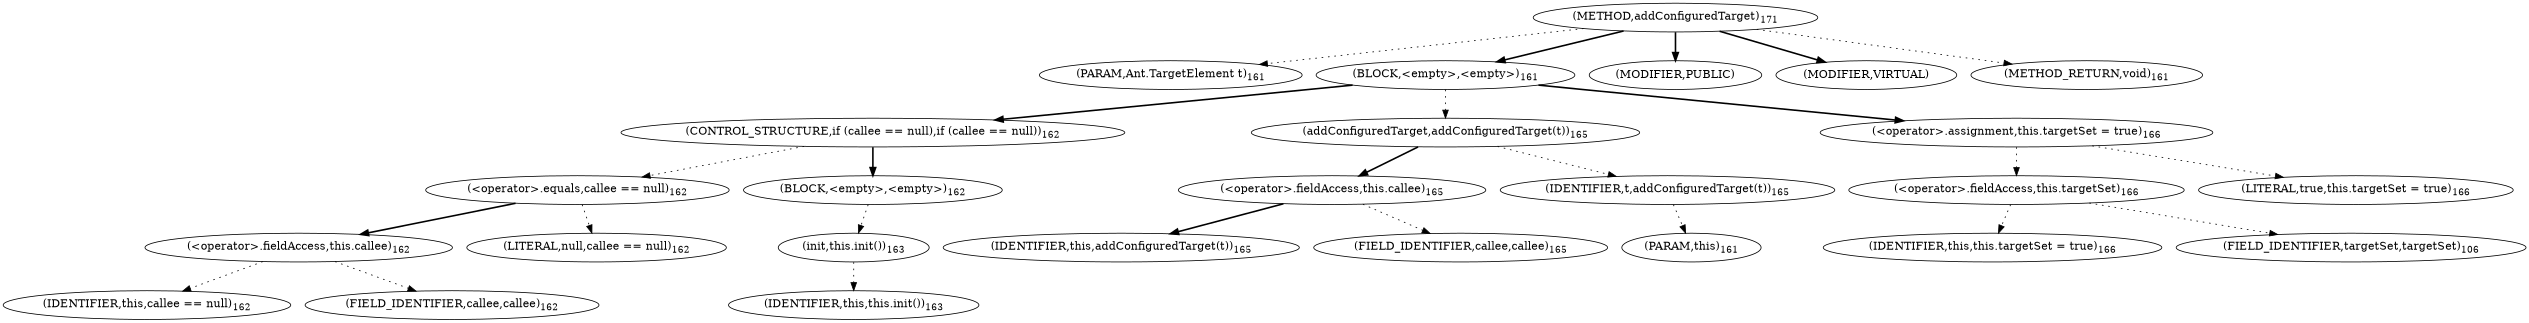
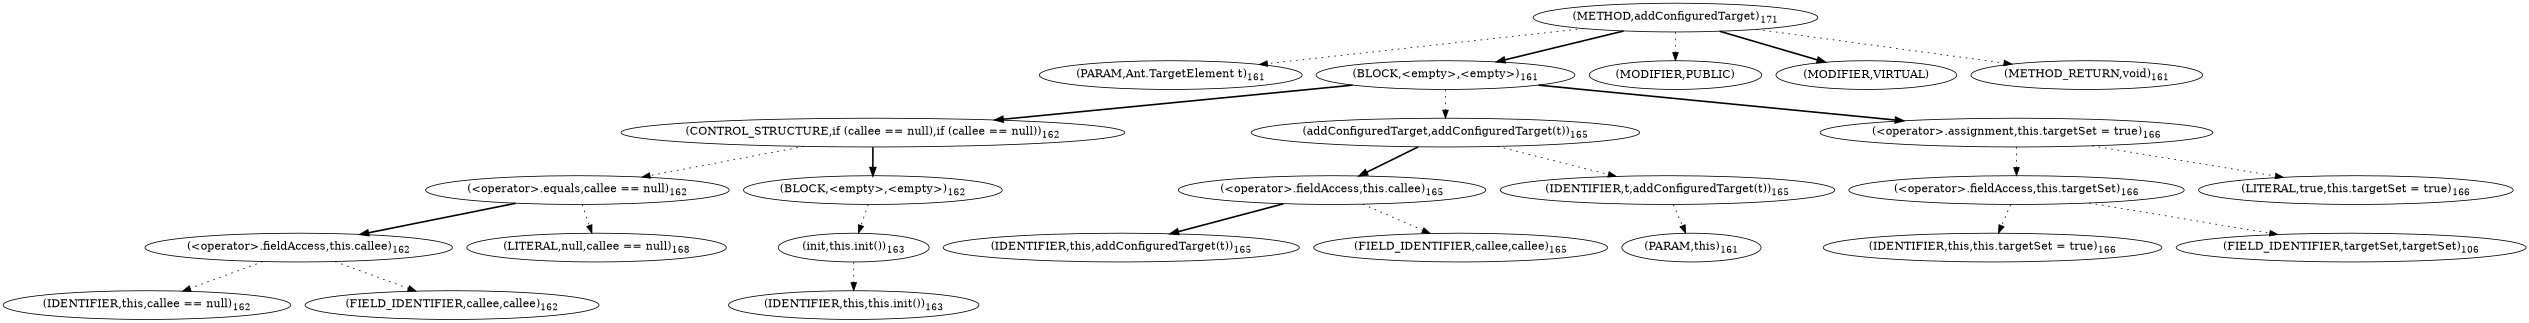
(1675, 42) -> (1675, 42)
(681, 246) -> (681, 246)
